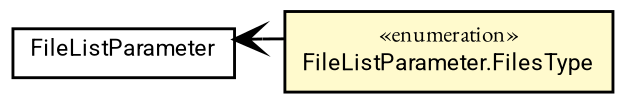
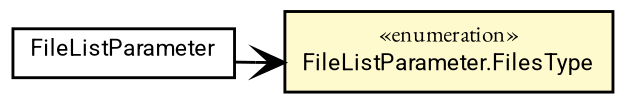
(274, 39) -> (245, 62)
